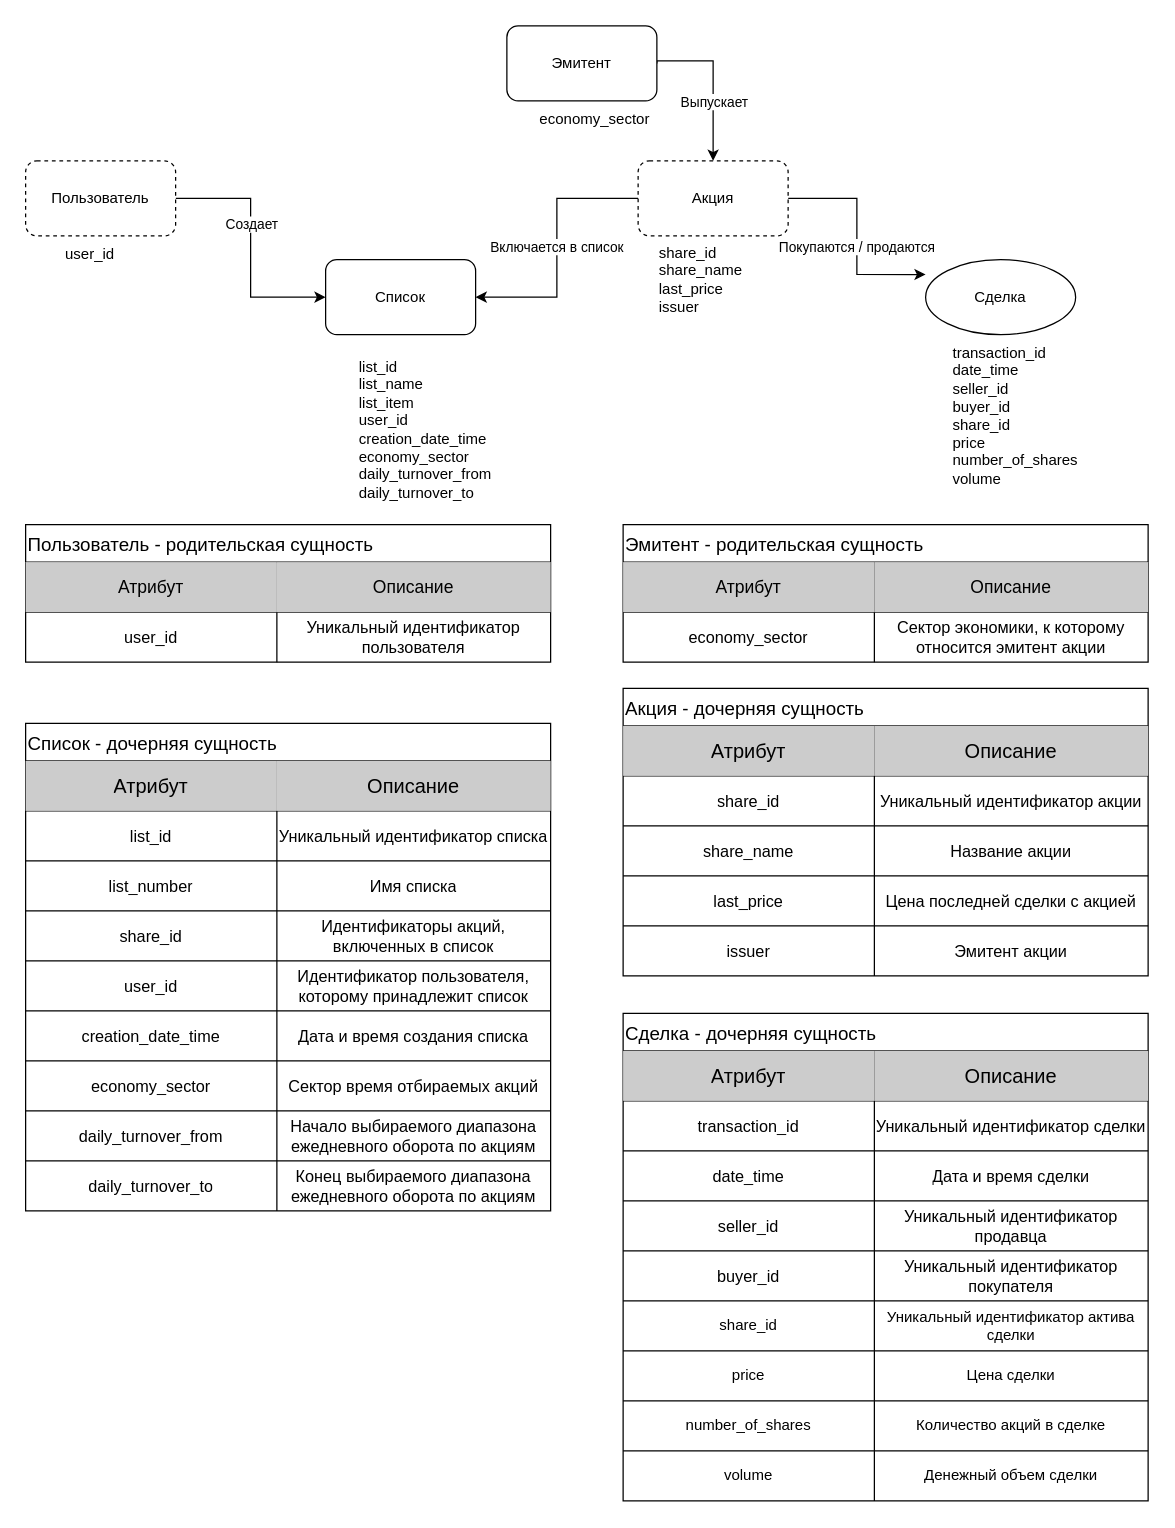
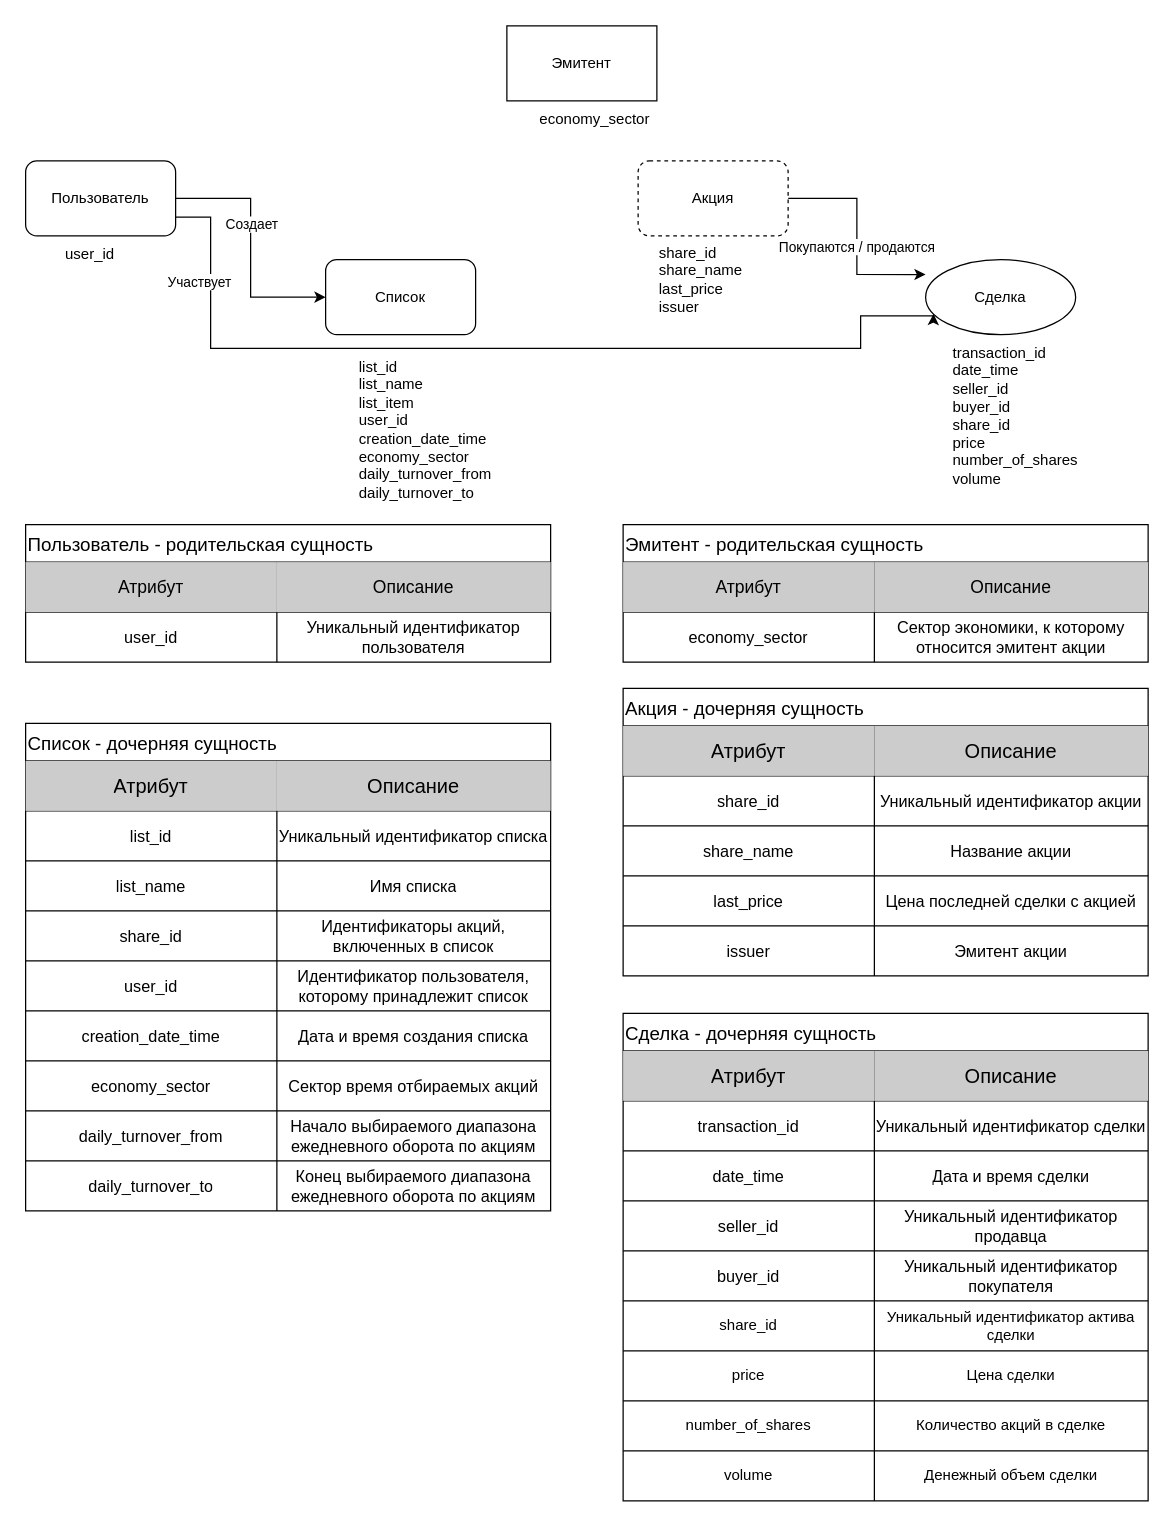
(582, 63) -> (582, 63)
(713, 78) -> none
(101, 198) -> (101, 198)
(557, 243) -> none
none -> (507, 348)
(151, 886) -> (151, 886)
